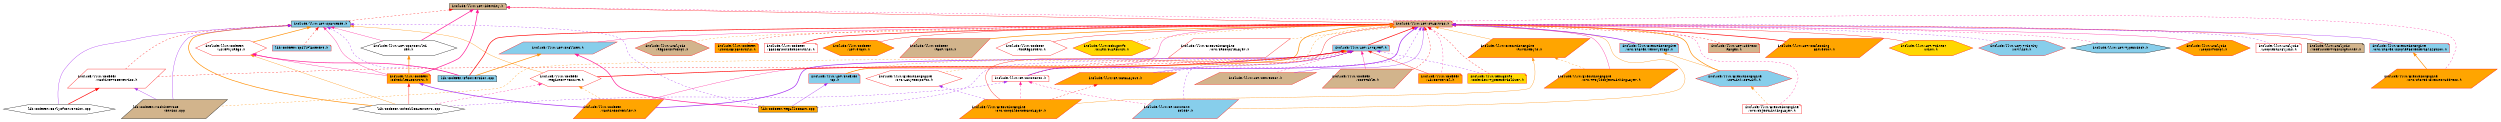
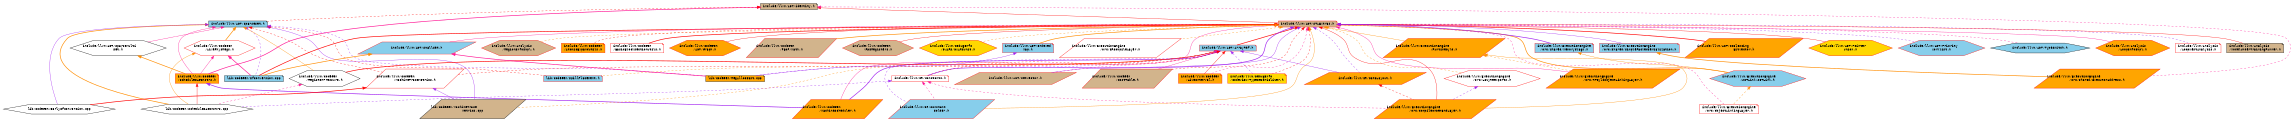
(443, 27) -> none
(1032, 48) -> (878, 48)
(1734, 48) -> none
(1095, 61) -> (909, 66)
(566, 79) -> (325, 79)
(592, 94) -> none
